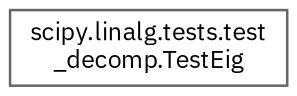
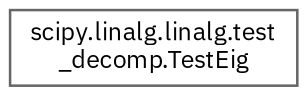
(149, 48) -> (154, 48)
